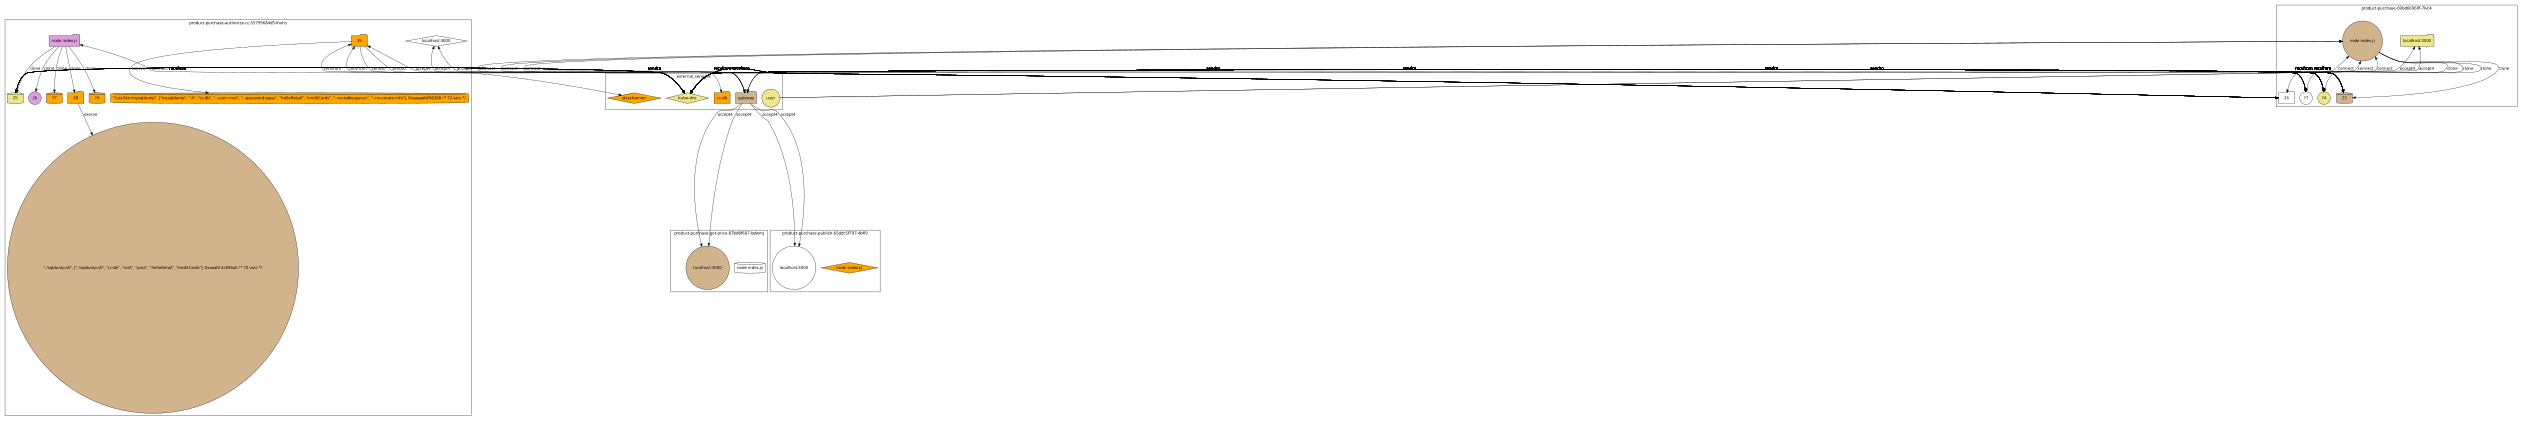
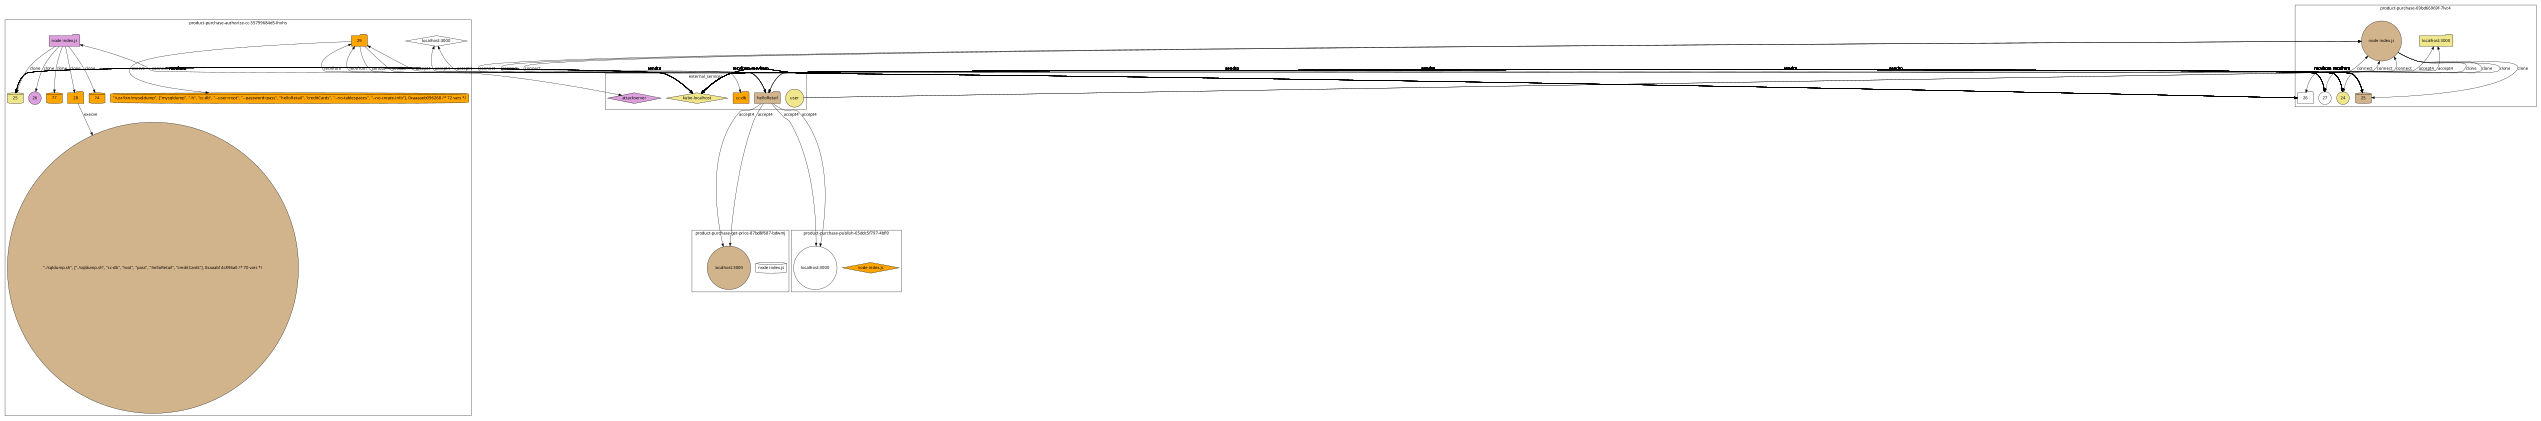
(634, 98) -> (634, 98)
(688, 98) -> (697, 98)
(746, 98) -> (767, 98)
